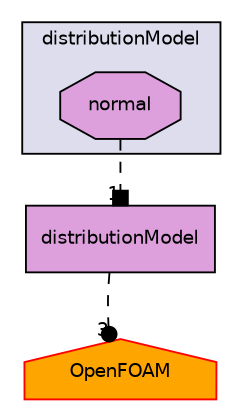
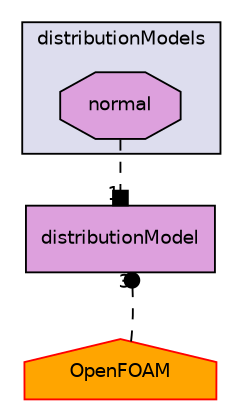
(121, 40) -> (121, 40)
(108, 300) -> (133, 315)
